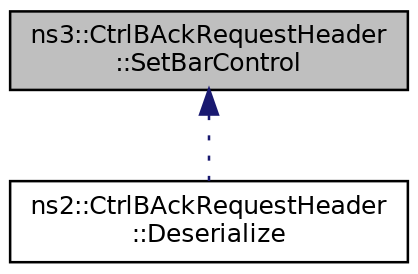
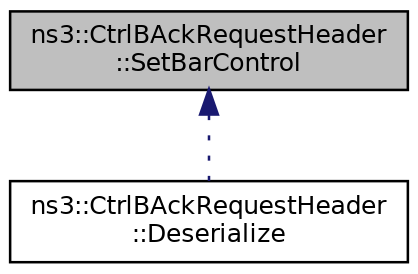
(209, 222) -> (209, 222)
